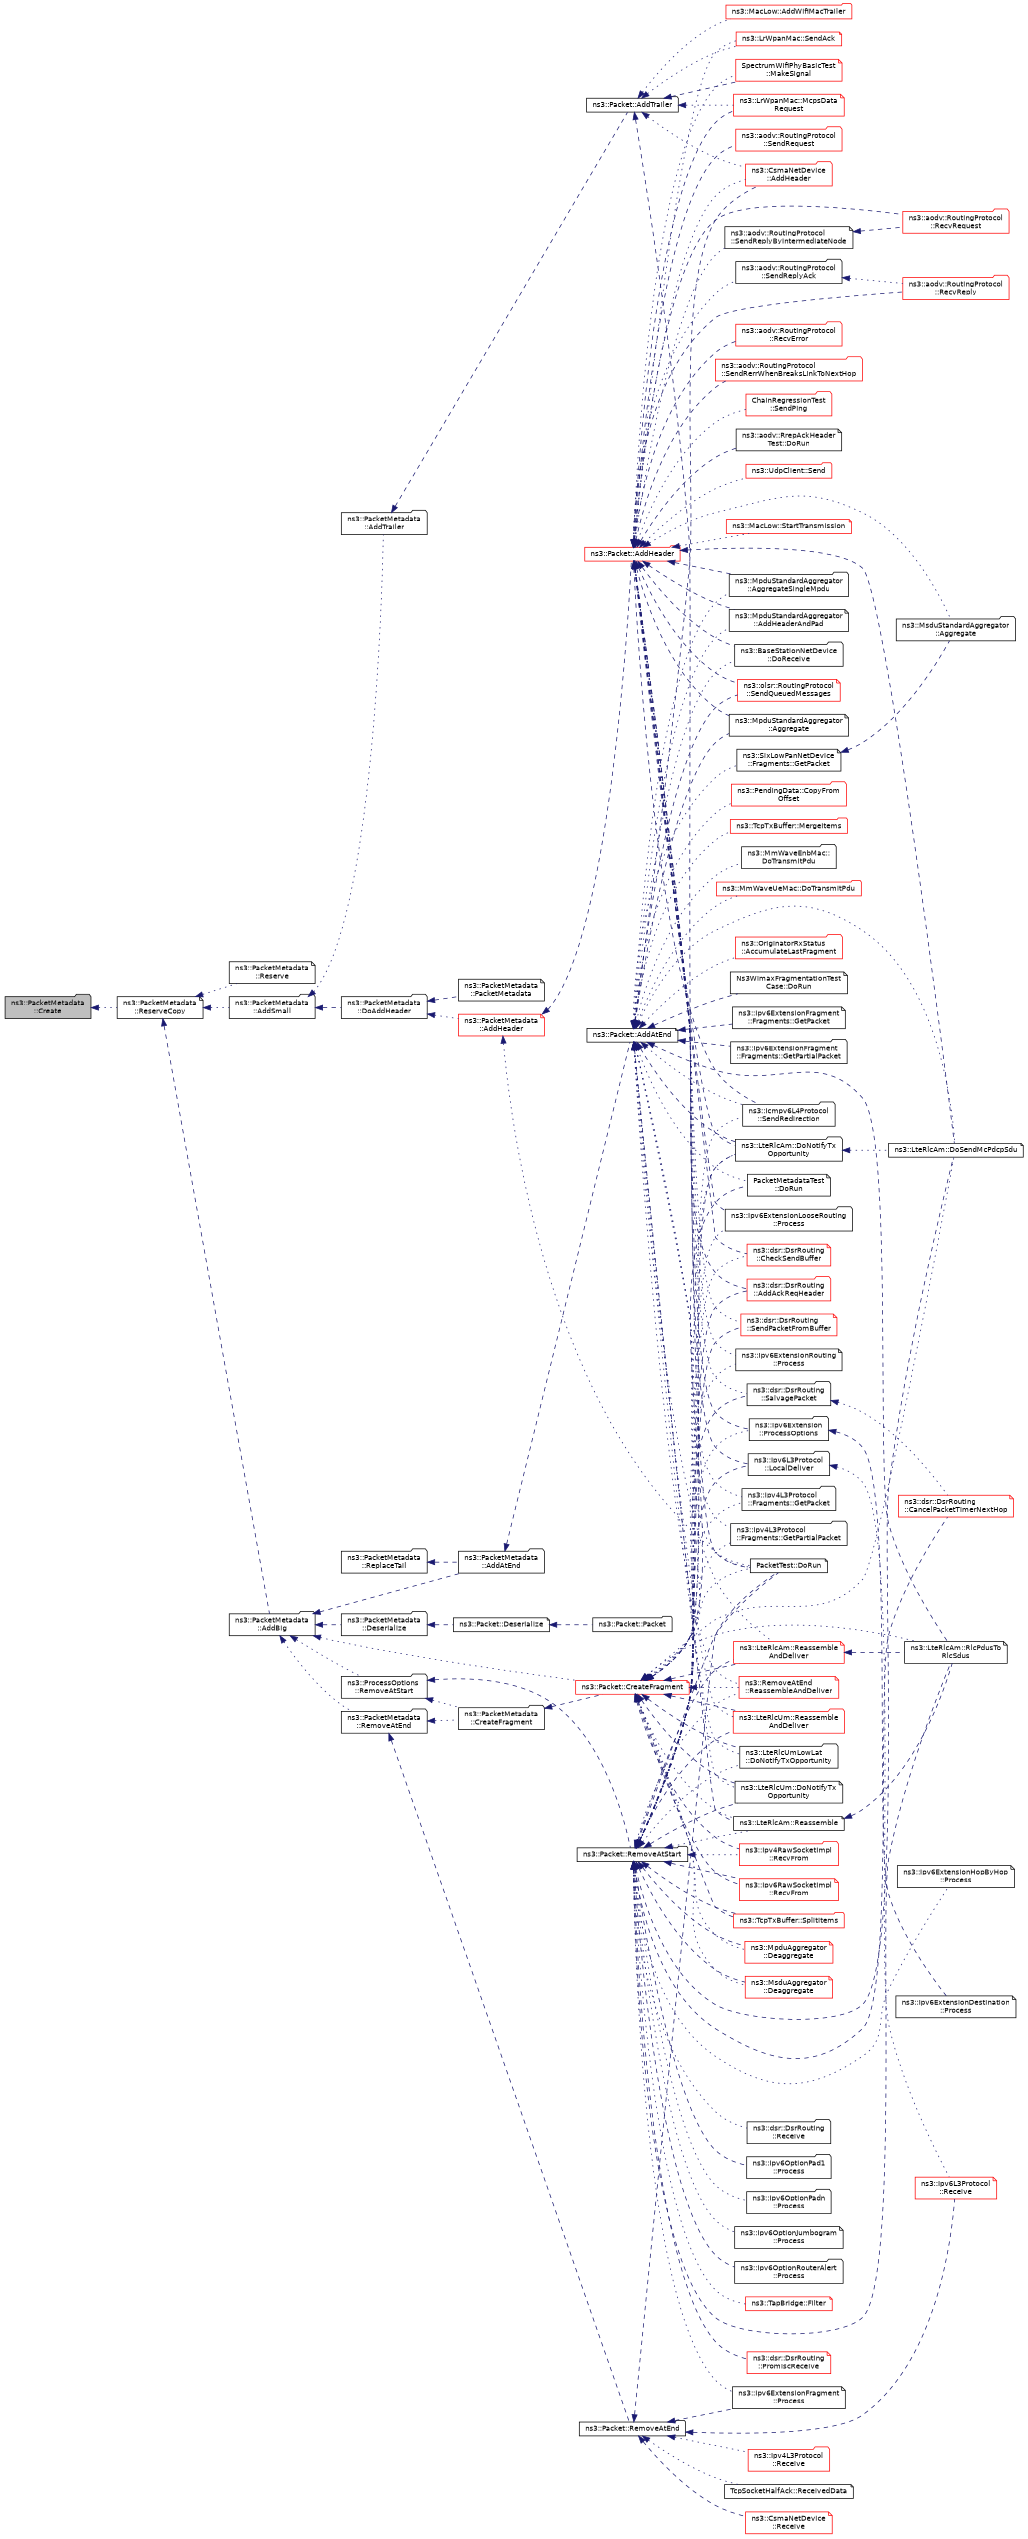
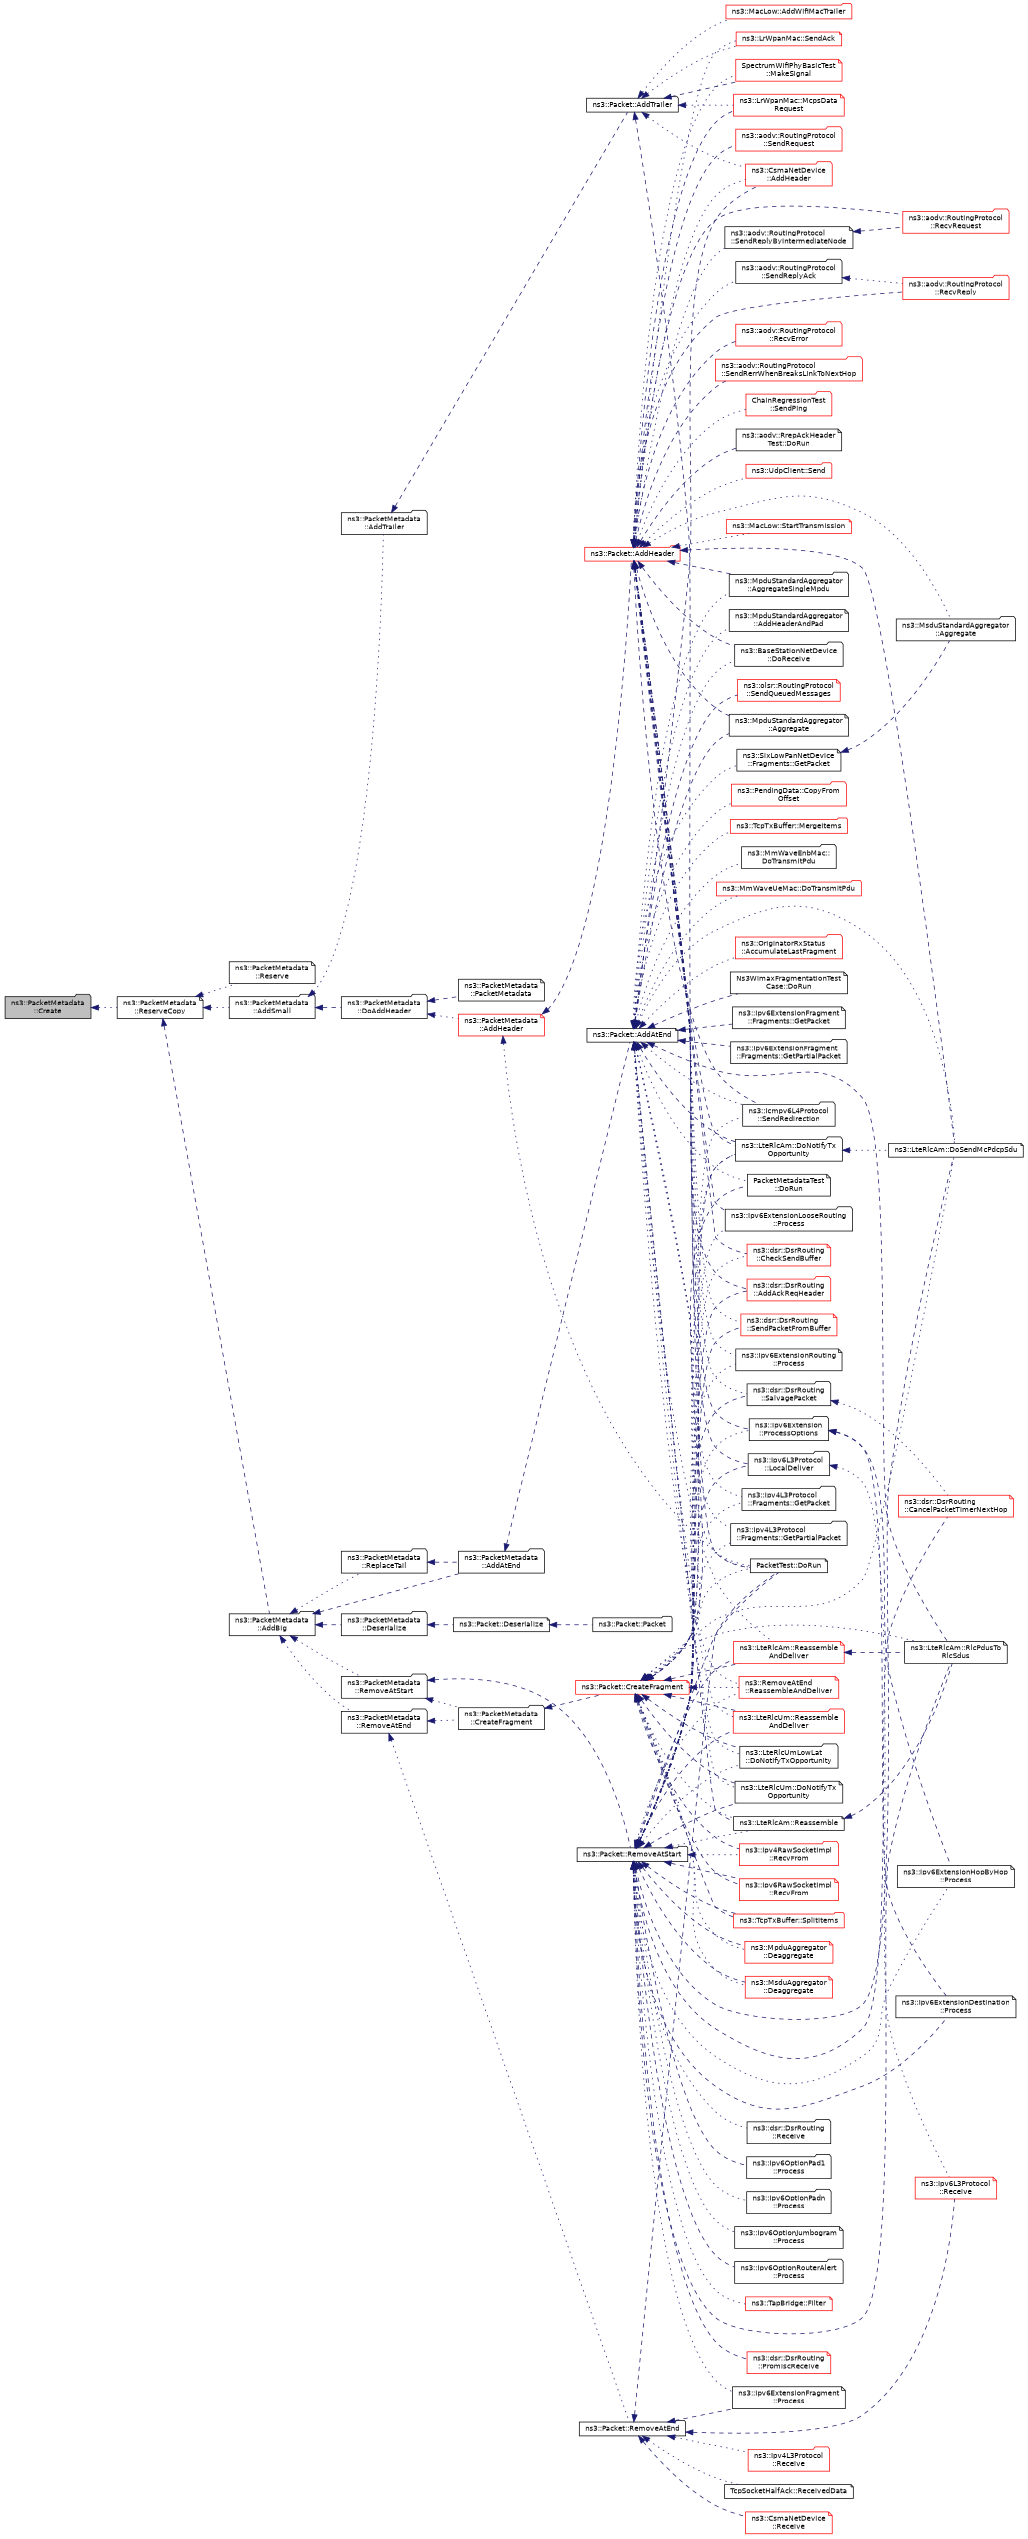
(696, 594) -> none
(678, 635) -> none
(448, 1662) -> (328, 1591)
(384, 1687) -> (384, 1687)
none -> (893, 1690)
(510, 2081) -> (510, 2081)
none -> (726, 2093)
